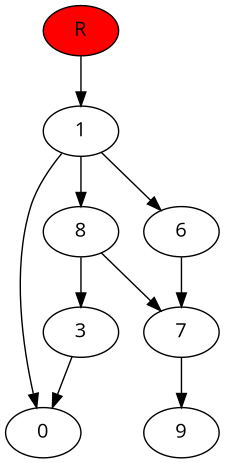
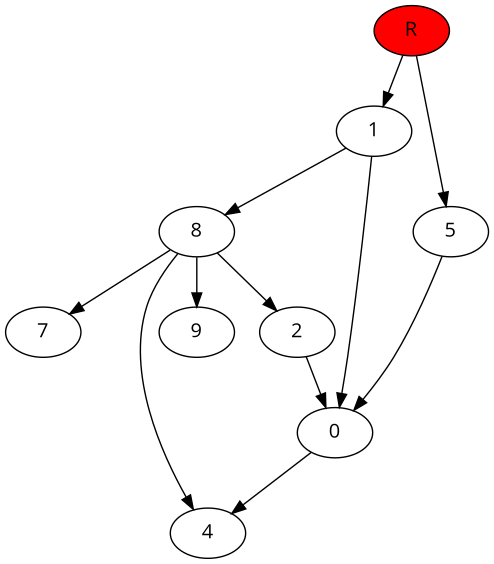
(181, 232) -> none
none -> (451, 232)
(81, 332) -> (297, 332)
(181, 376) -> (197, 275)
none -> (208, 533)
